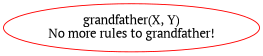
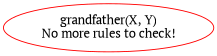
(132, 34) -> (109, 34)
